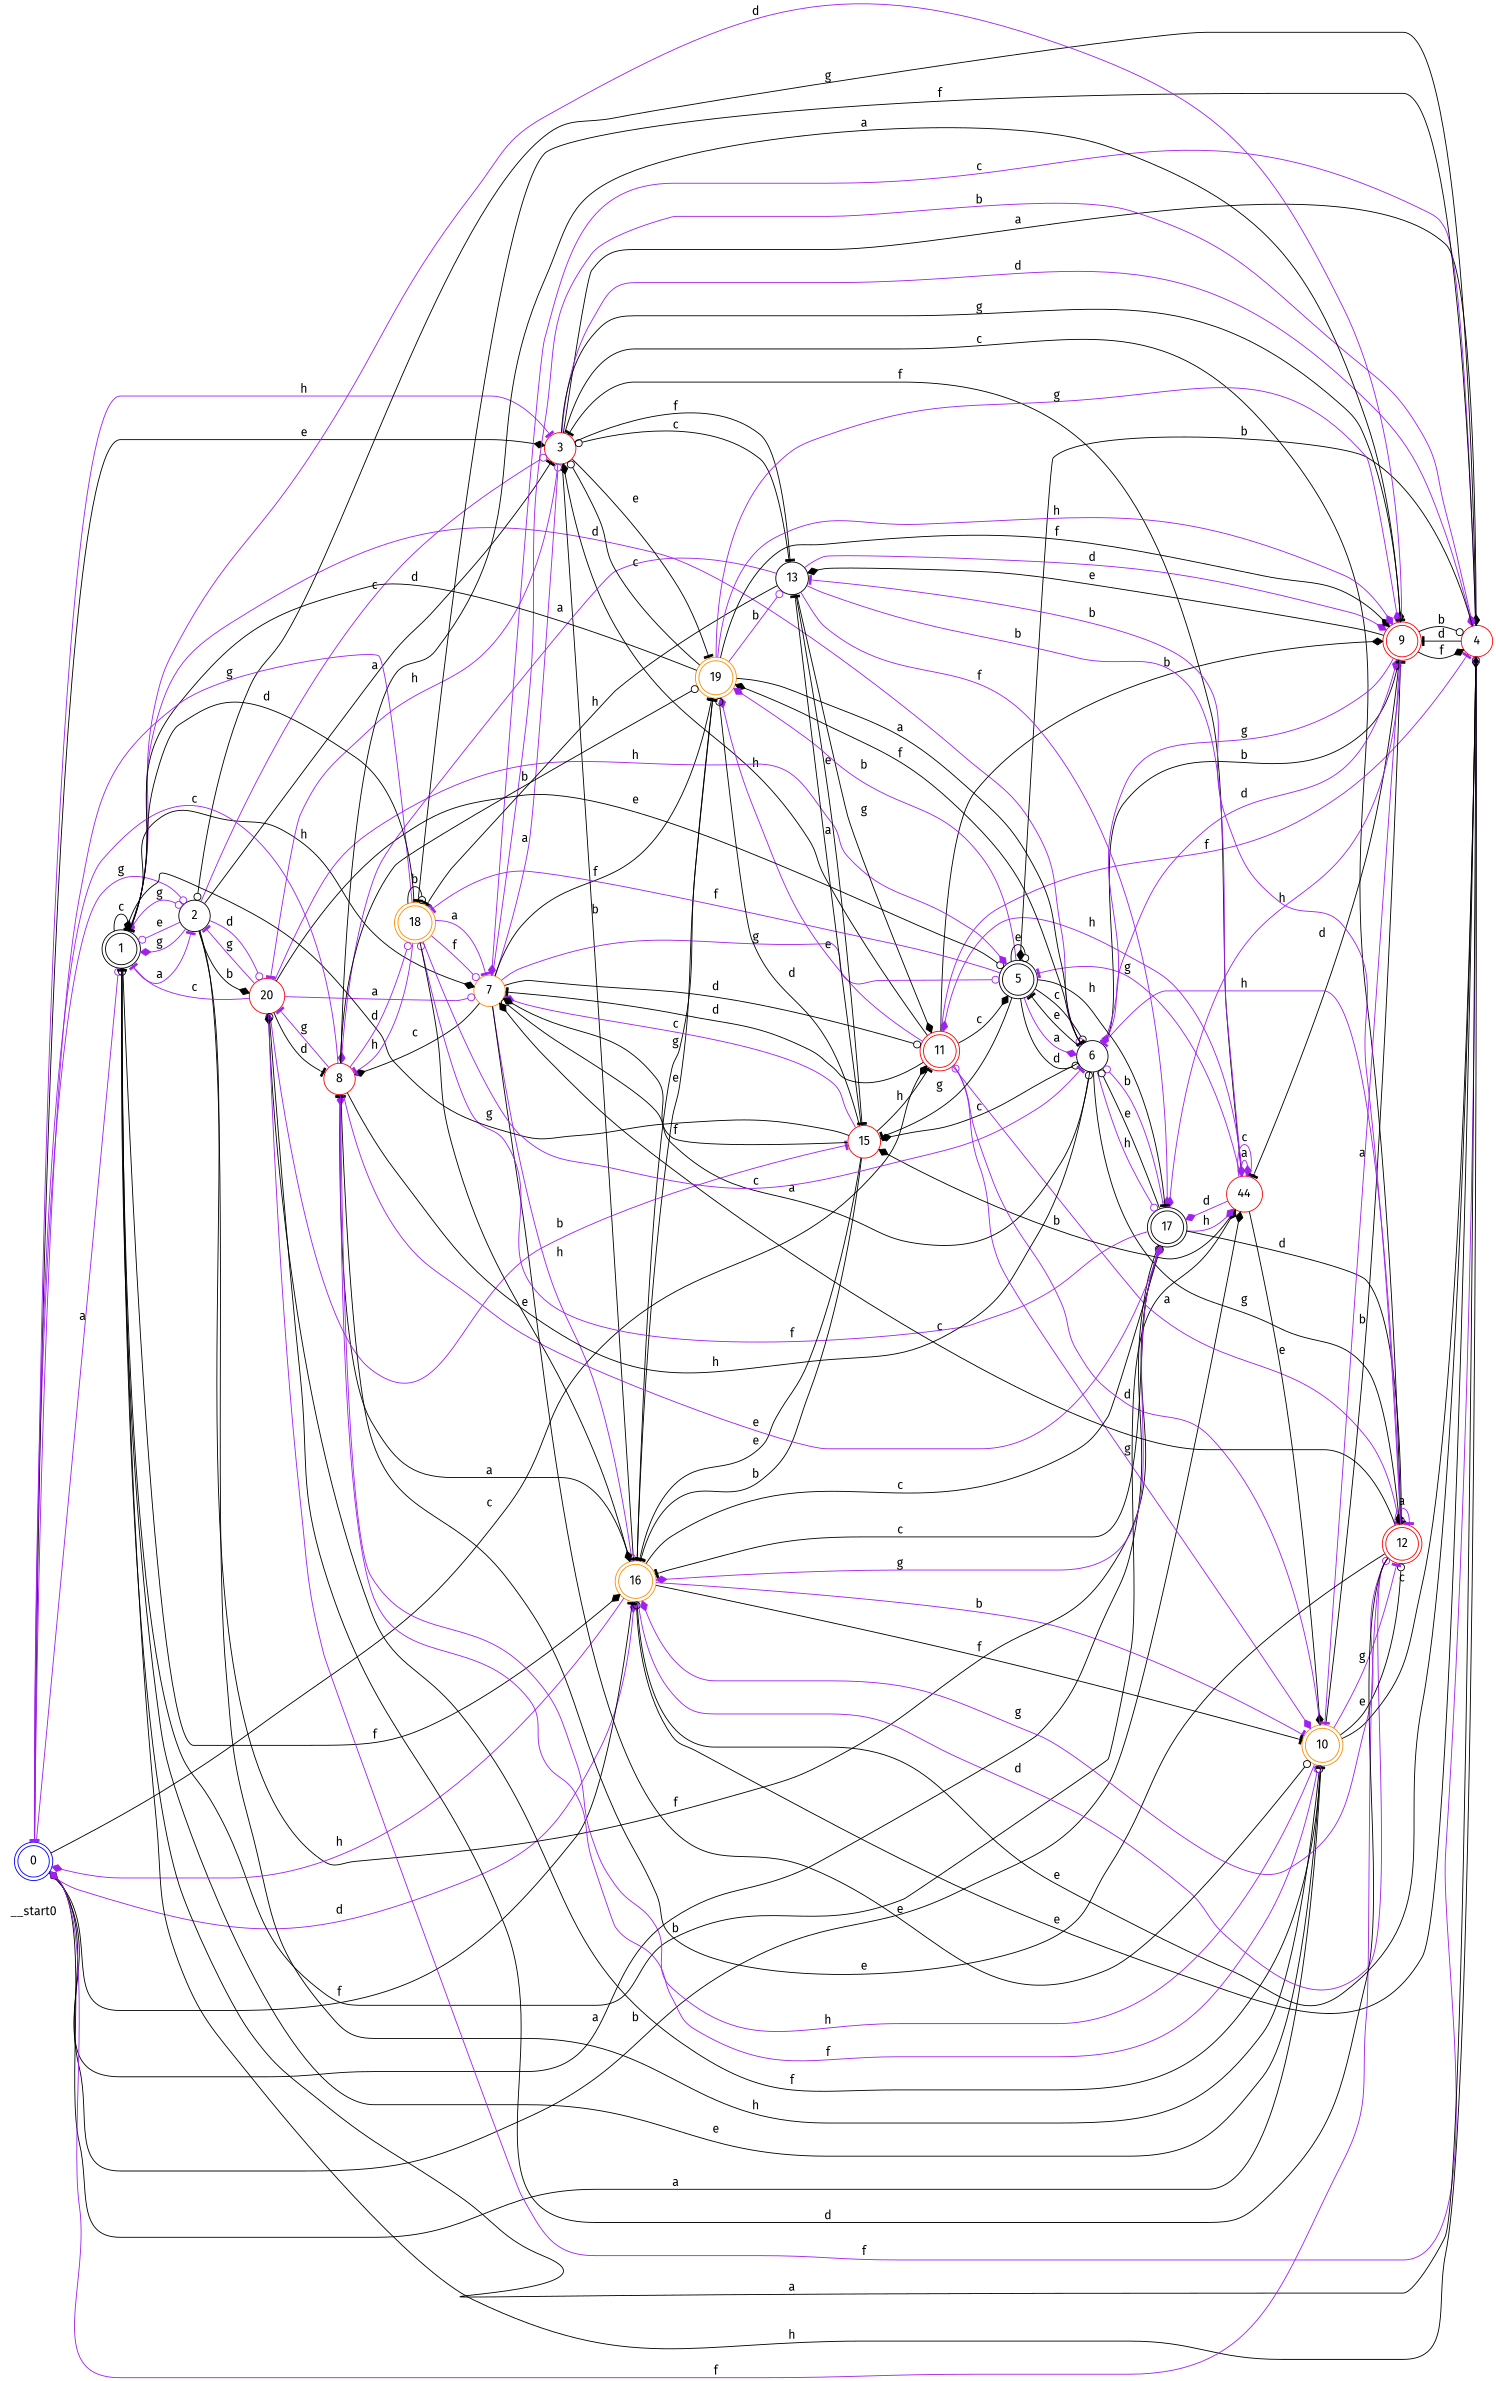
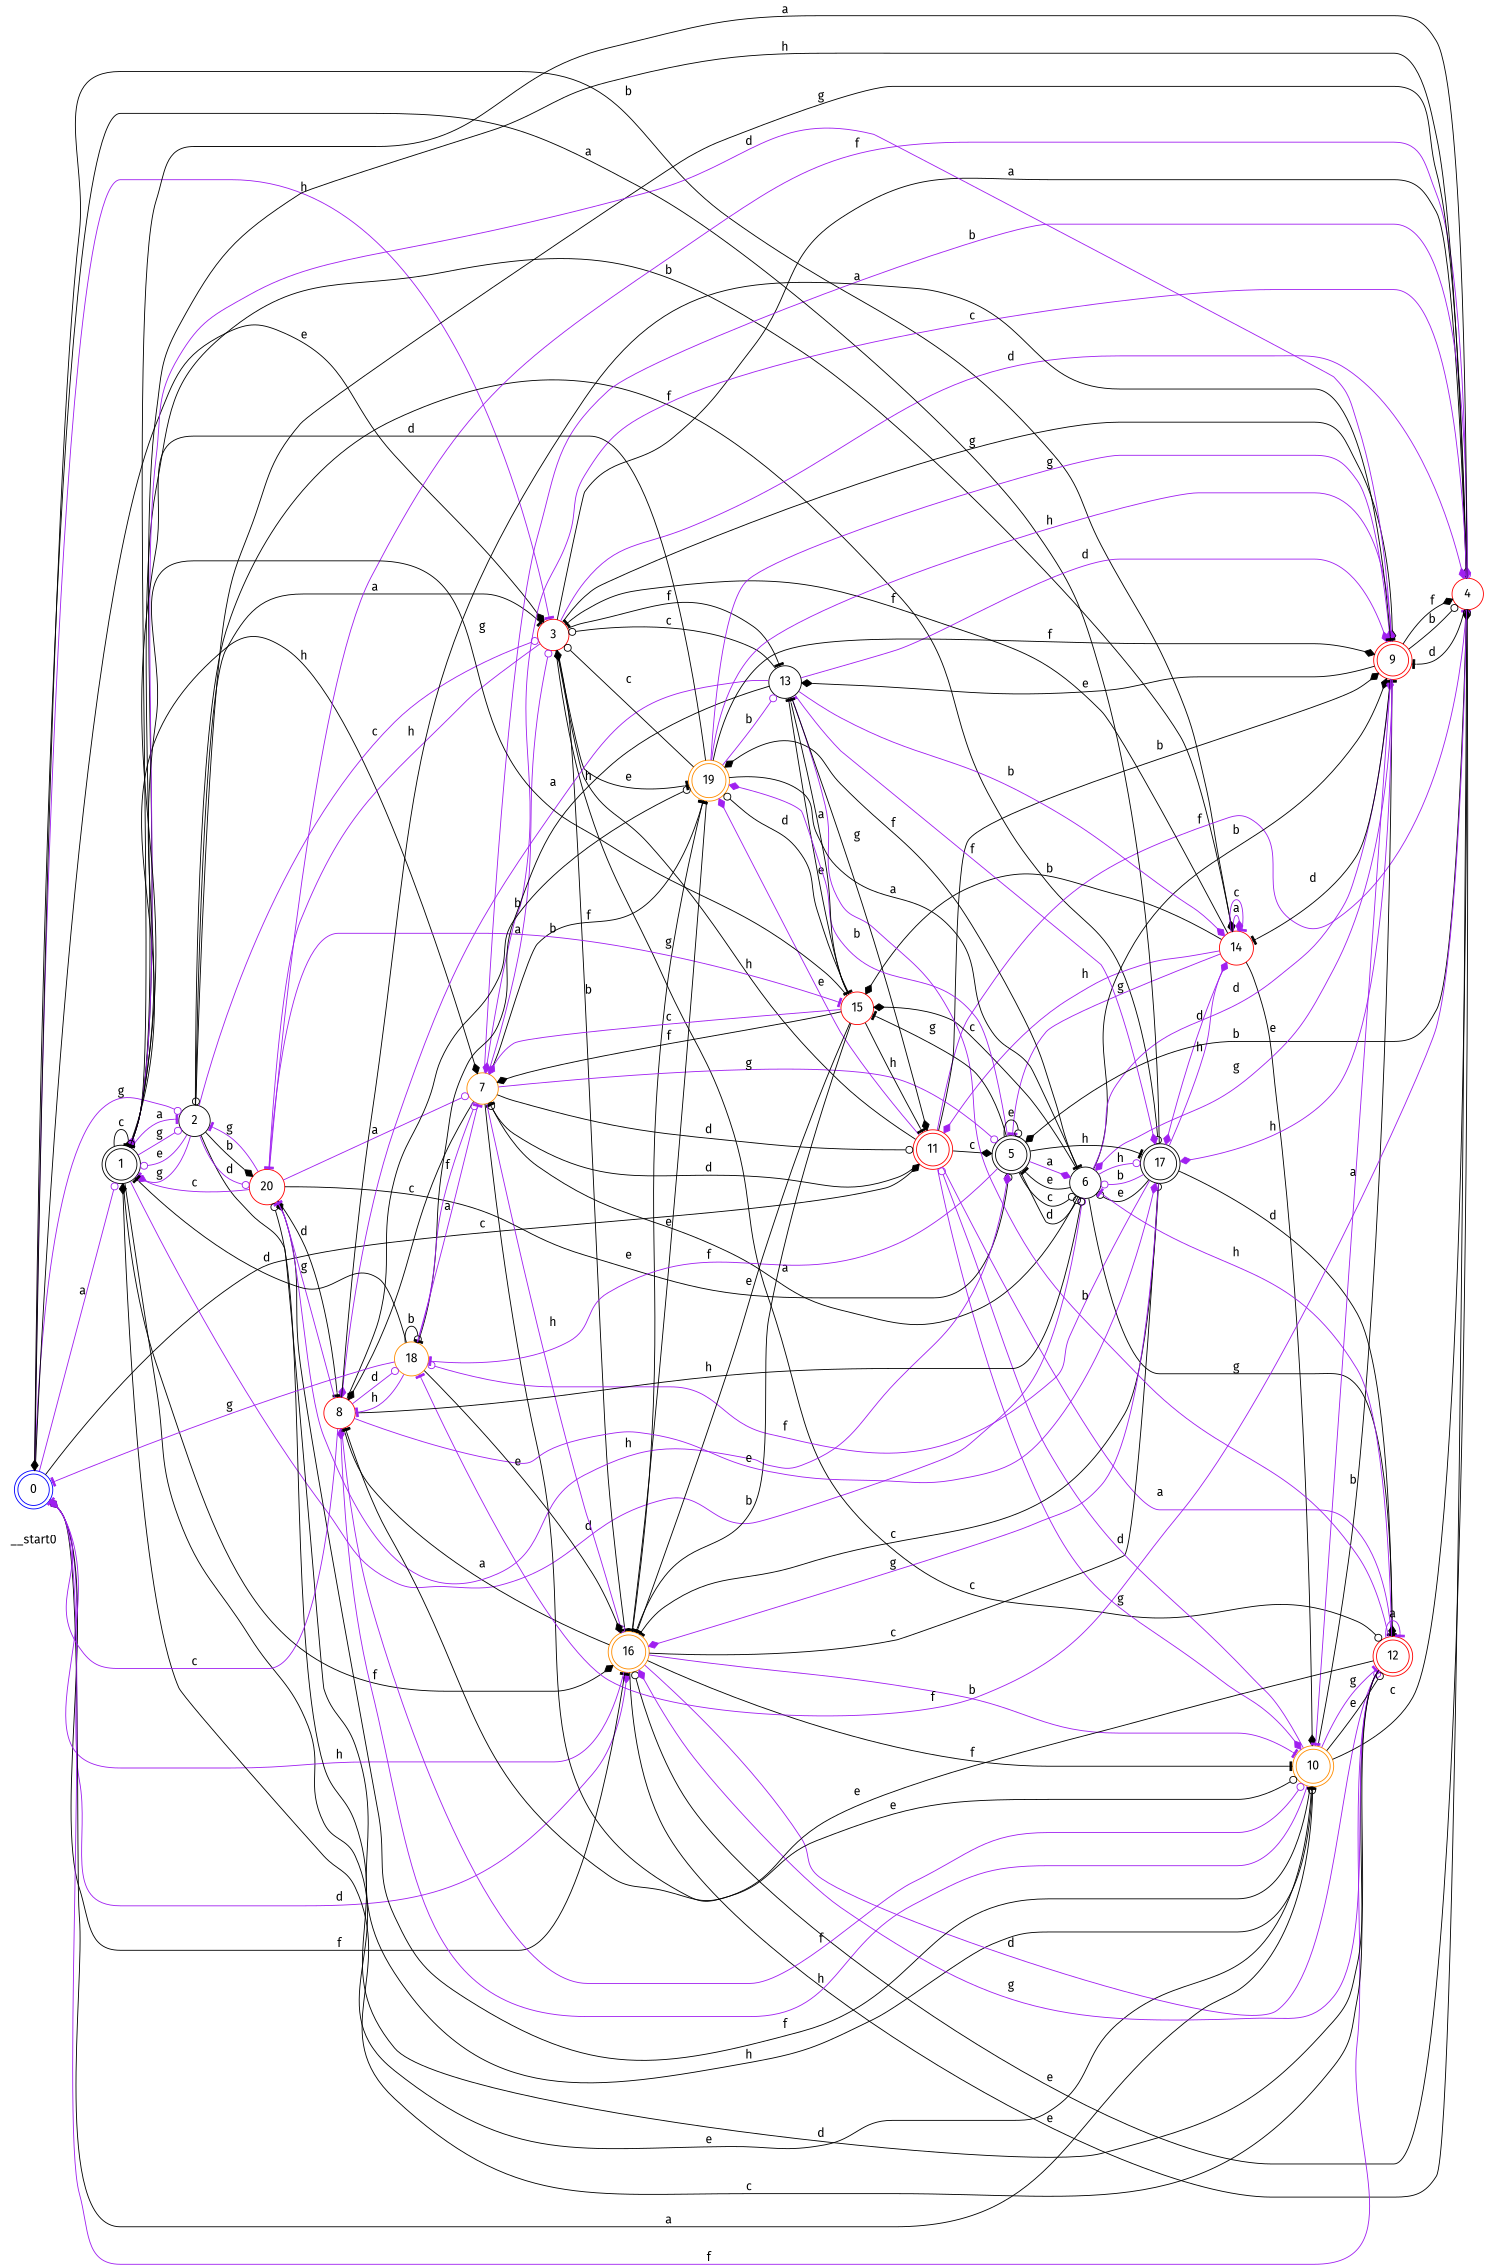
(865, 106) -> (1167, 1530)
(415, 923) -> (412, 1359)
(436, 1100) -> (319, 561)
(680, 1182) -> none
(1245, 1194) -> (1236, 948)
(948, 1350) -> (580, 2191)
